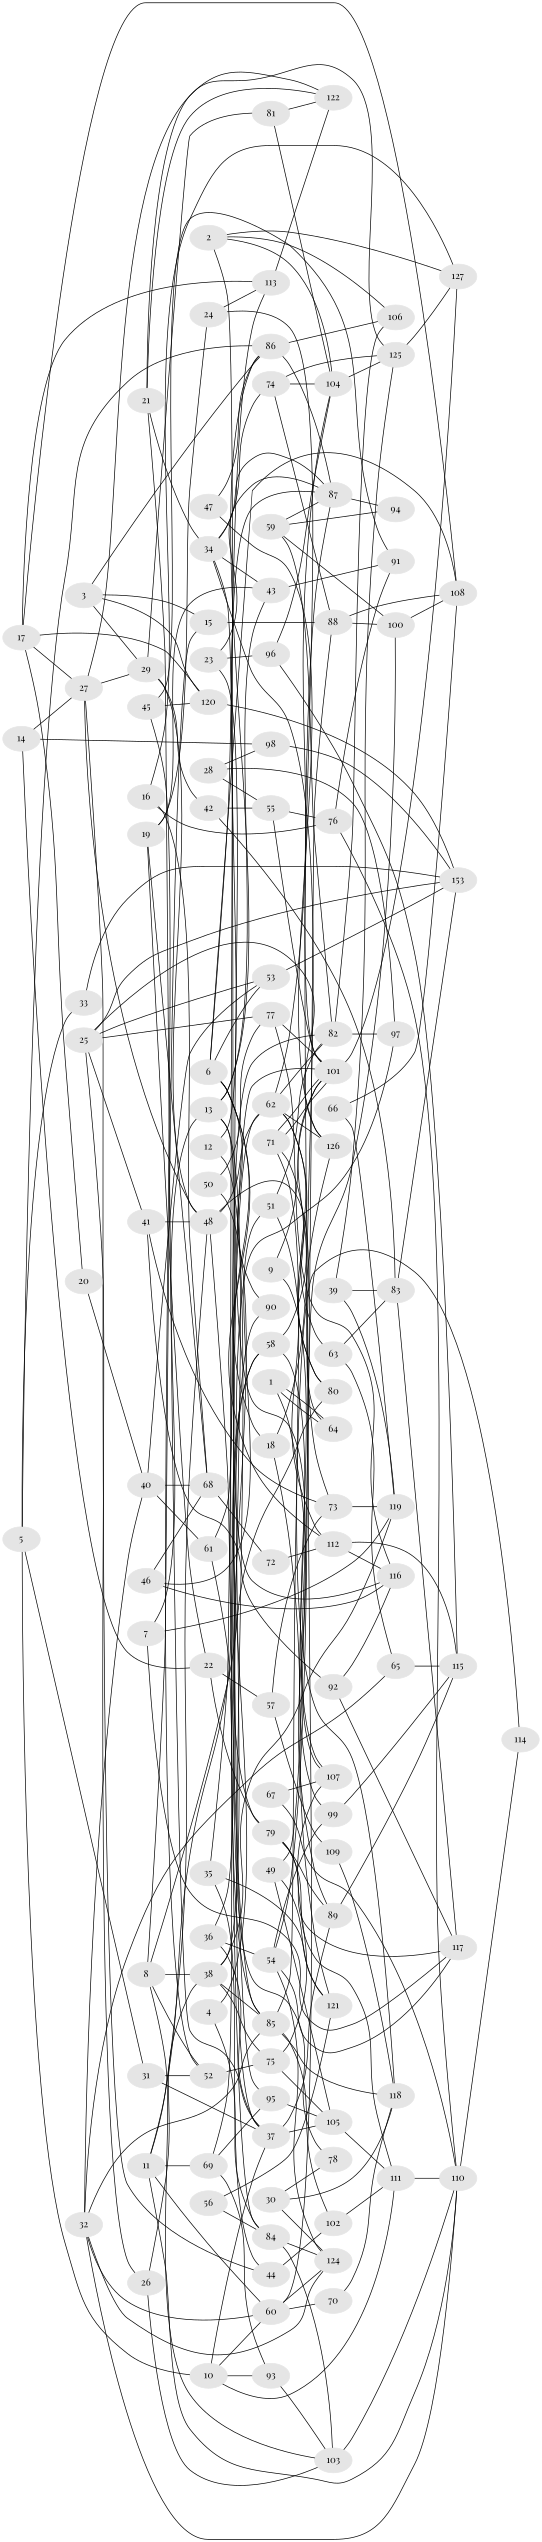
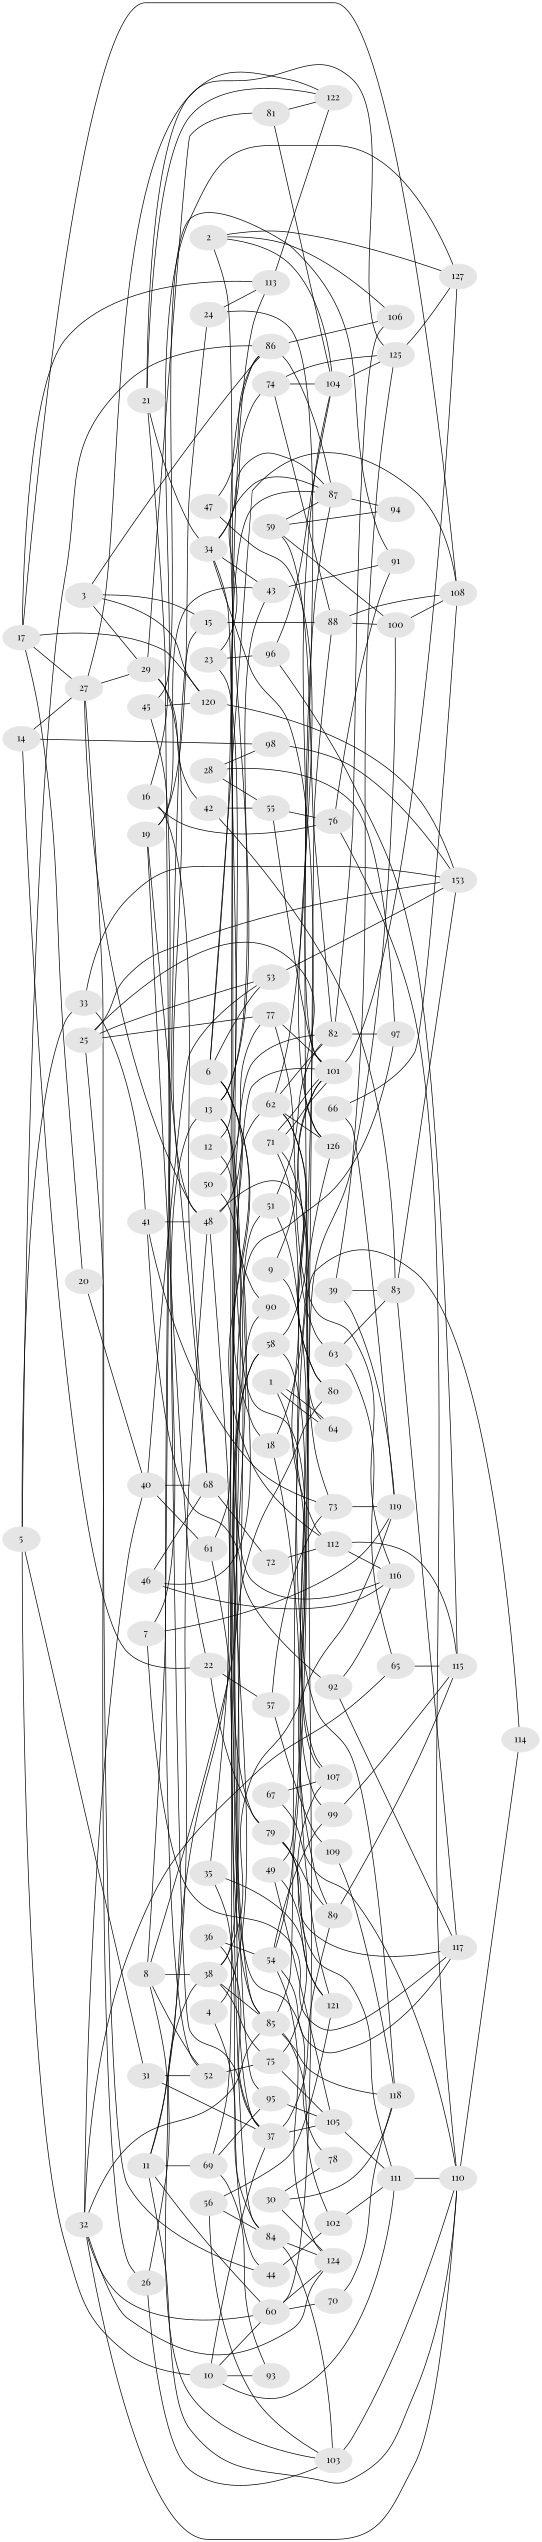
(115, 1131) -> (132, 1108)
(234, 1519) -> none
(304, 2417) -> (230, 2344)
